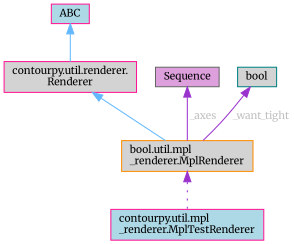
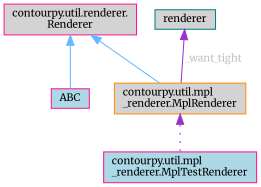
(70, 48) -> (70, 67)
(187, 77) -> none
(257, 77) -> (185, 20)
(187, 156) -> (180, 99)
